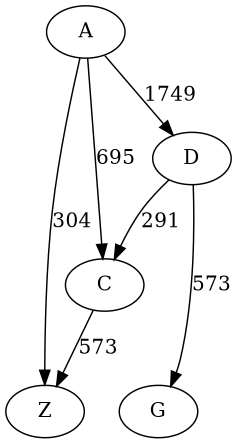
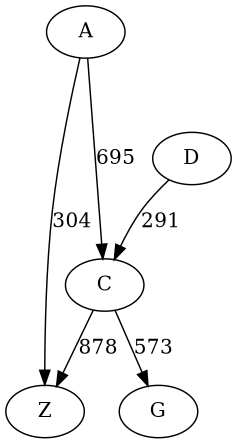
(134, 90) -> none
(192, 279) -> (129, 341)
(99, 348) -> (99, 348)
